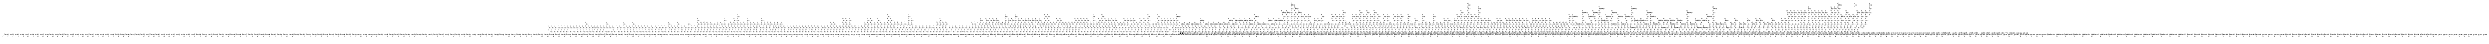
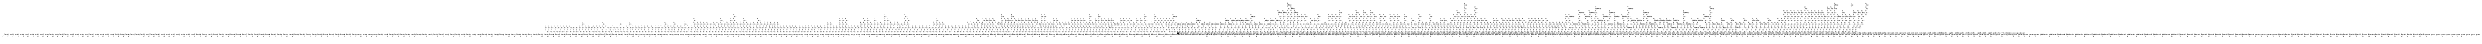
(1431, 36) -> none
